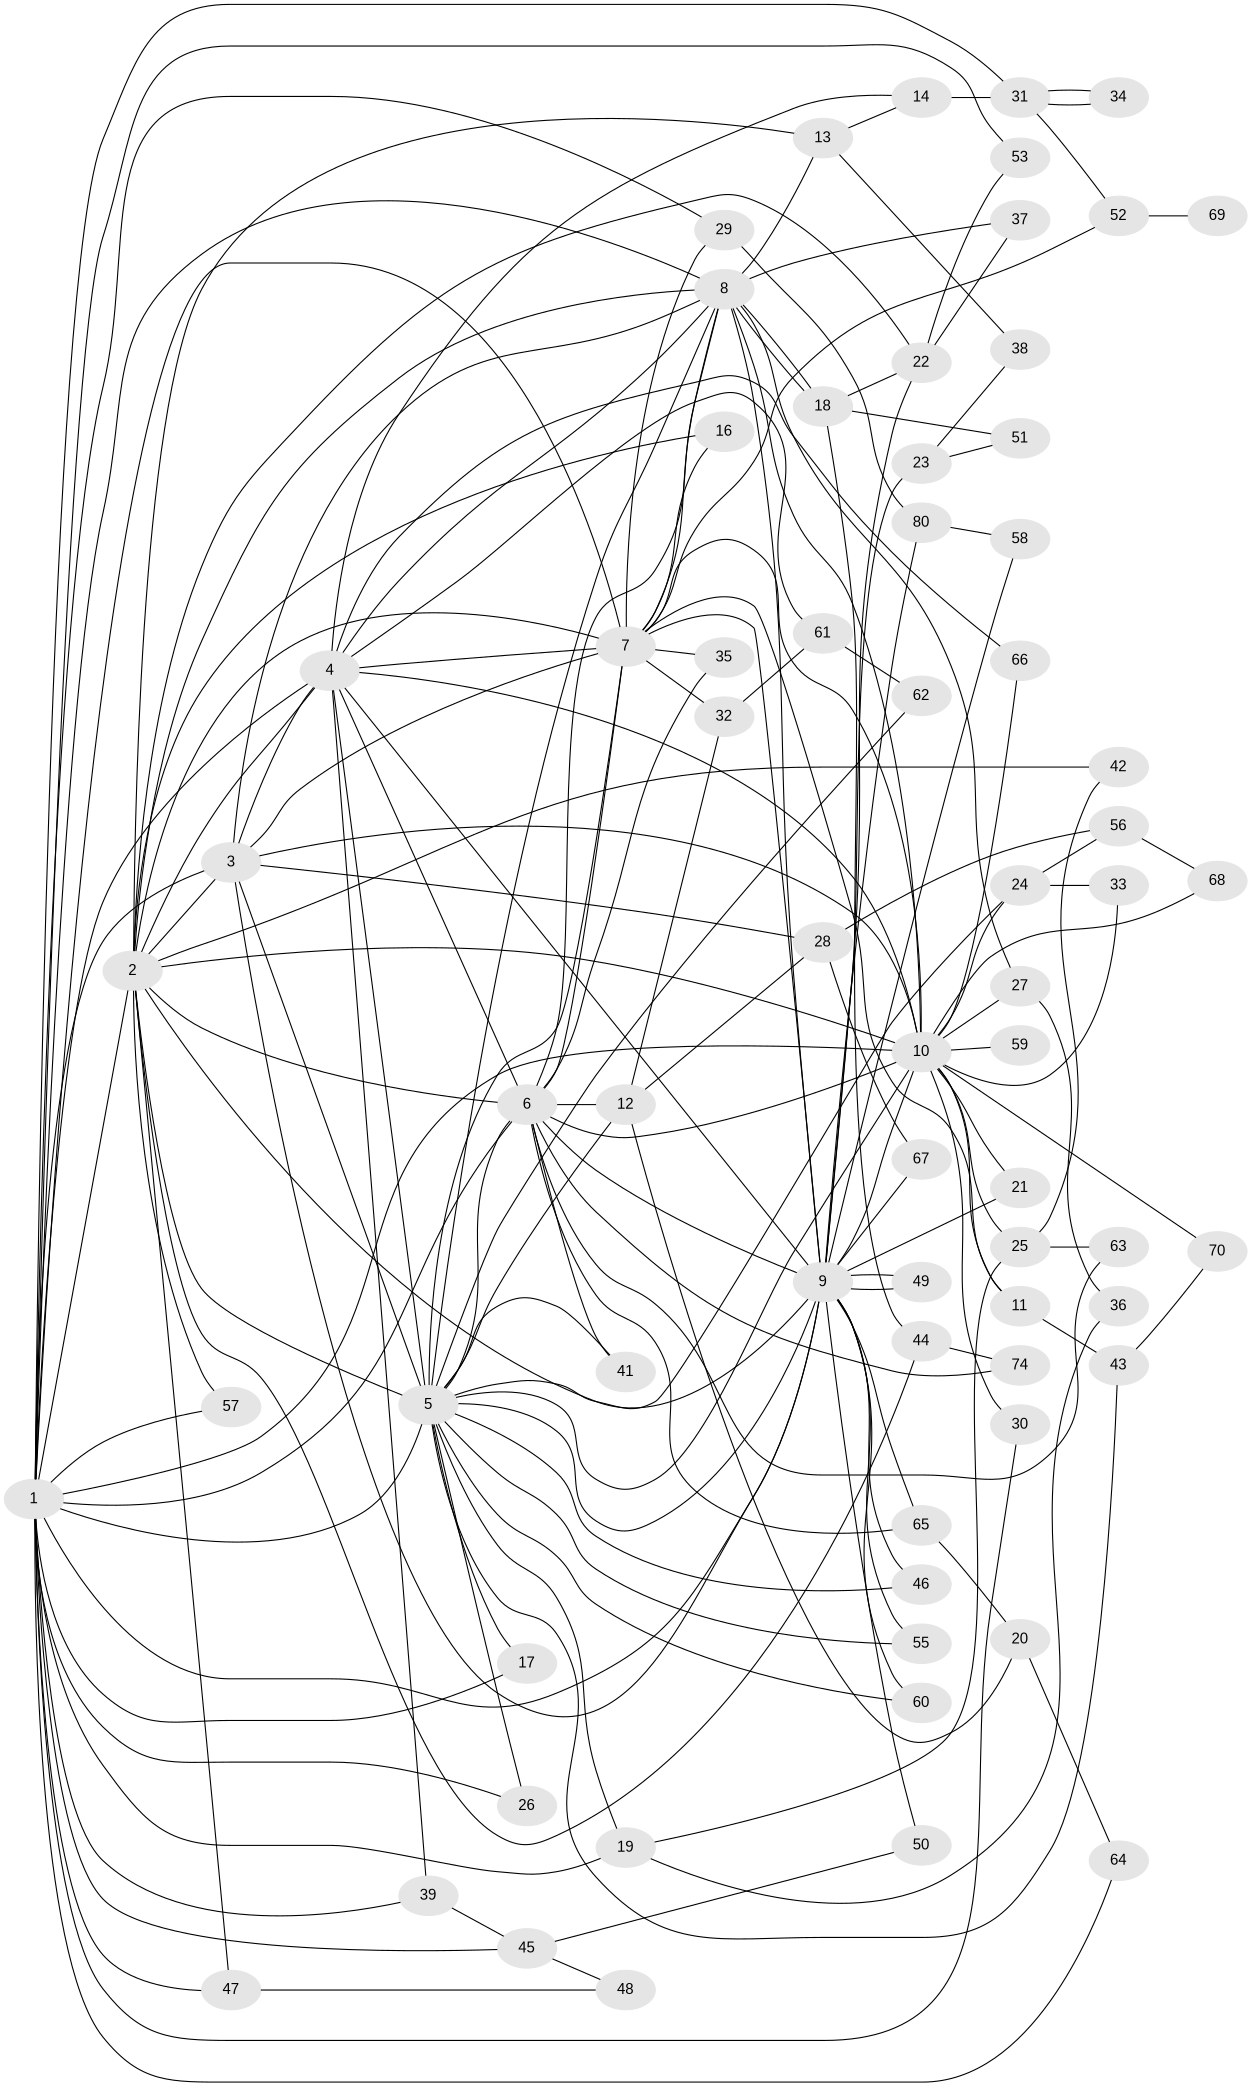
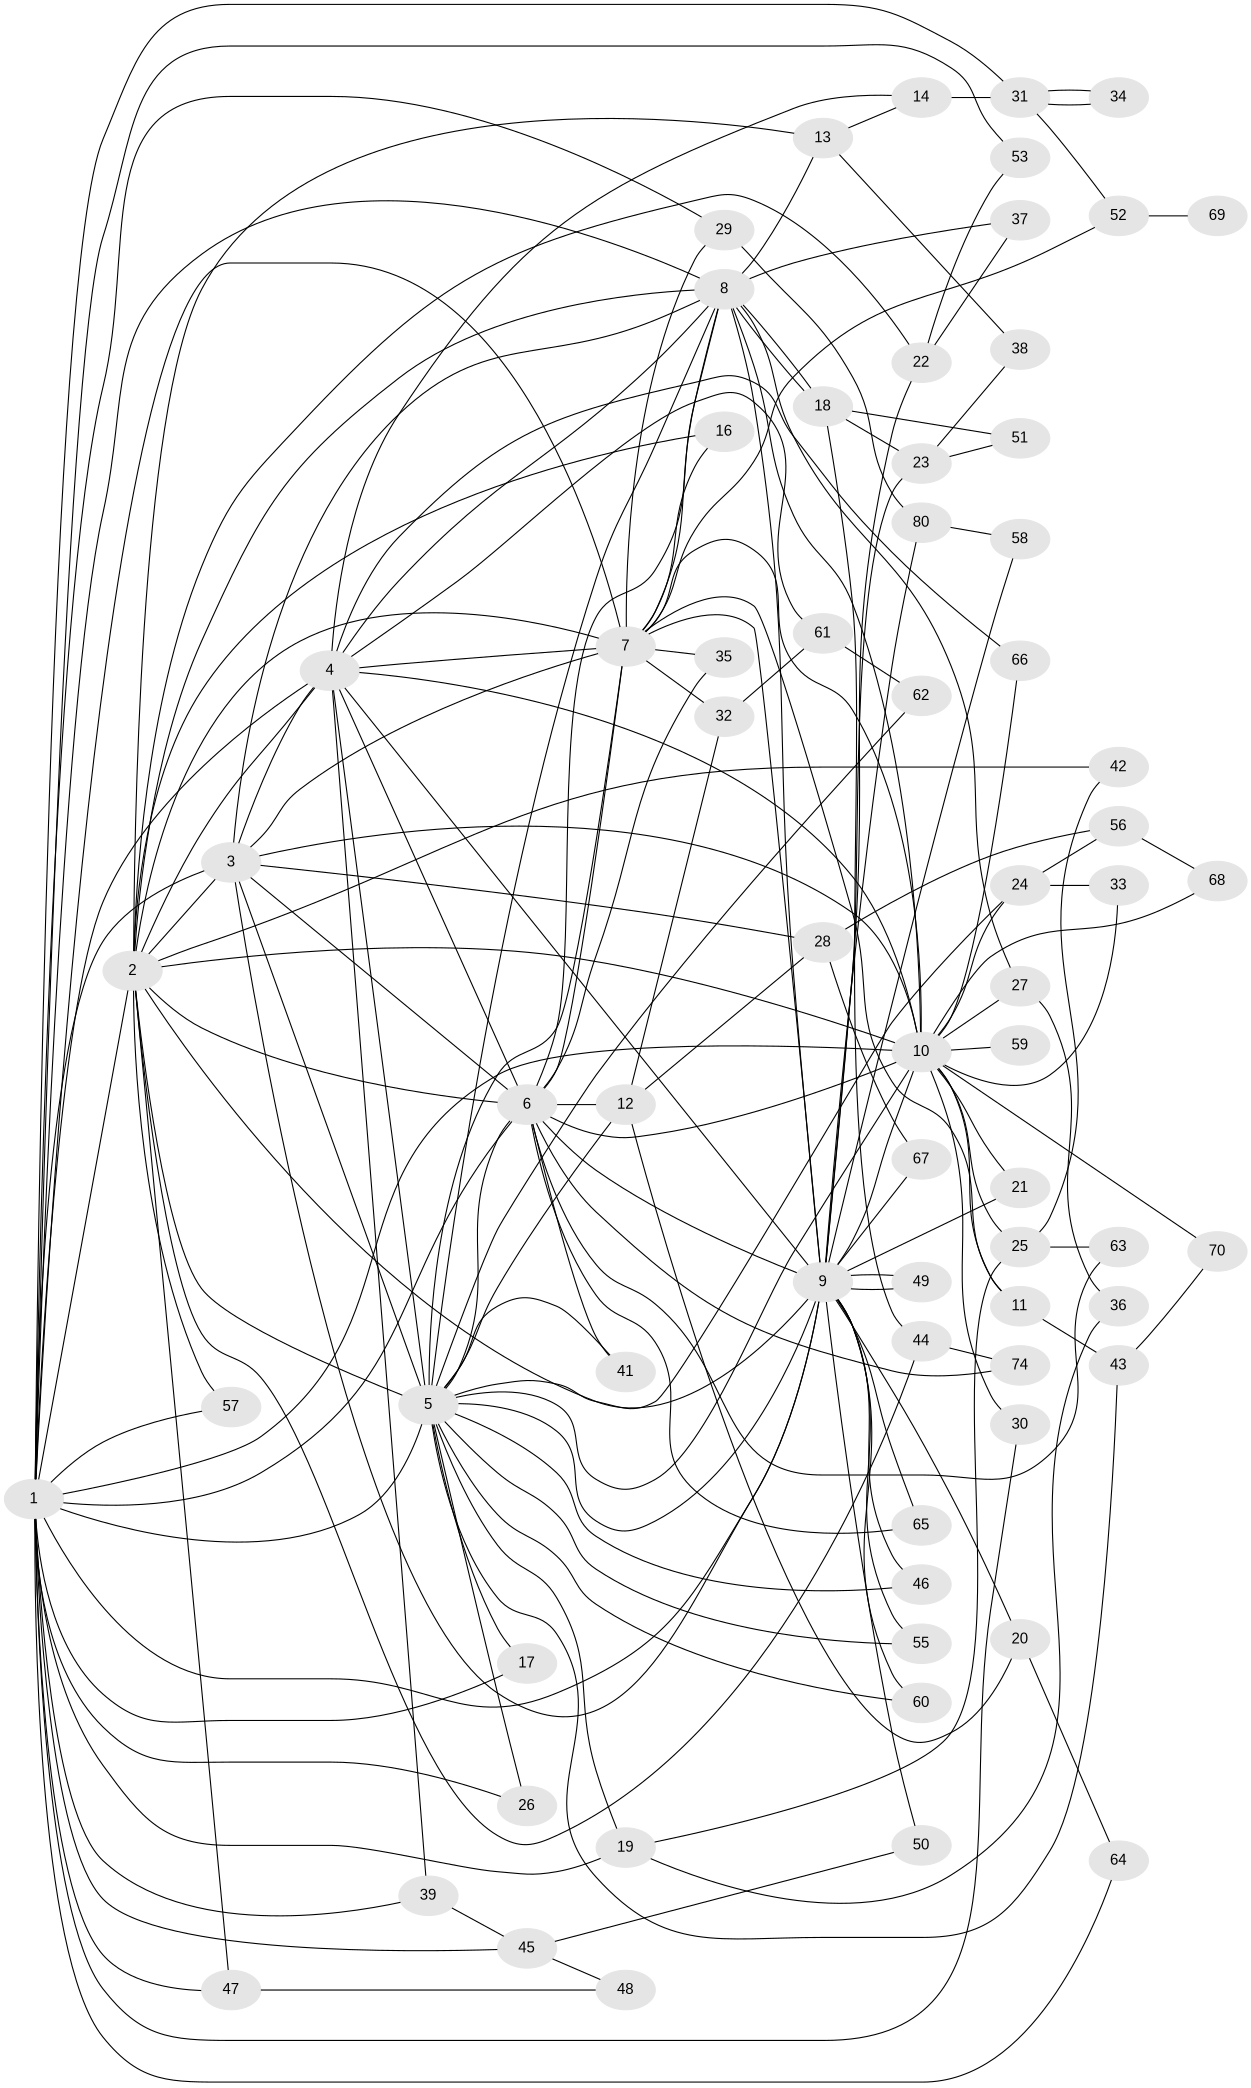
(872, 385) -> (880, 440)
none -> (379, 984)
(970, 1577) -> (930, 1457)
